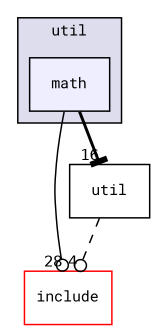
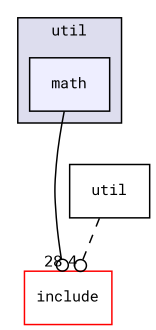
(88, 134) -> none
